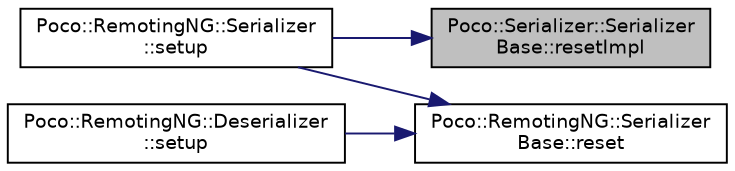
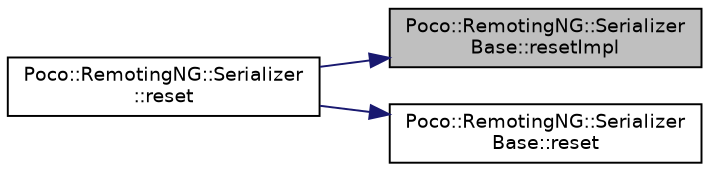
(176, 38) -> (164, 87)
(571, 38) -> (546, 38)
(176, 133) -> none
